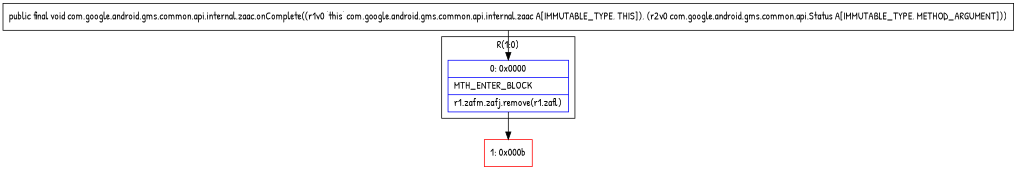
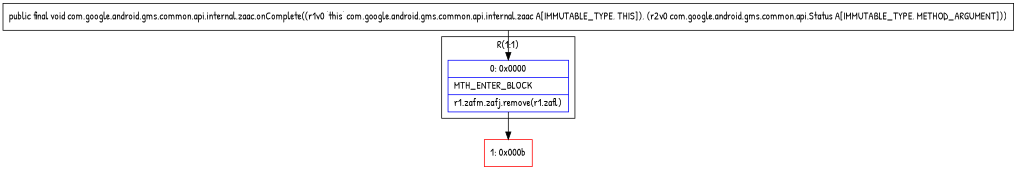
(508, 45) -> (508, 45)
